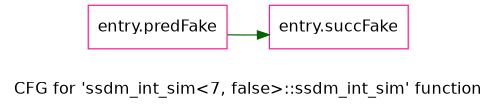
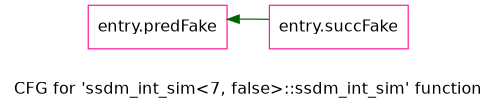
(242, 35) -> (254, 19)
